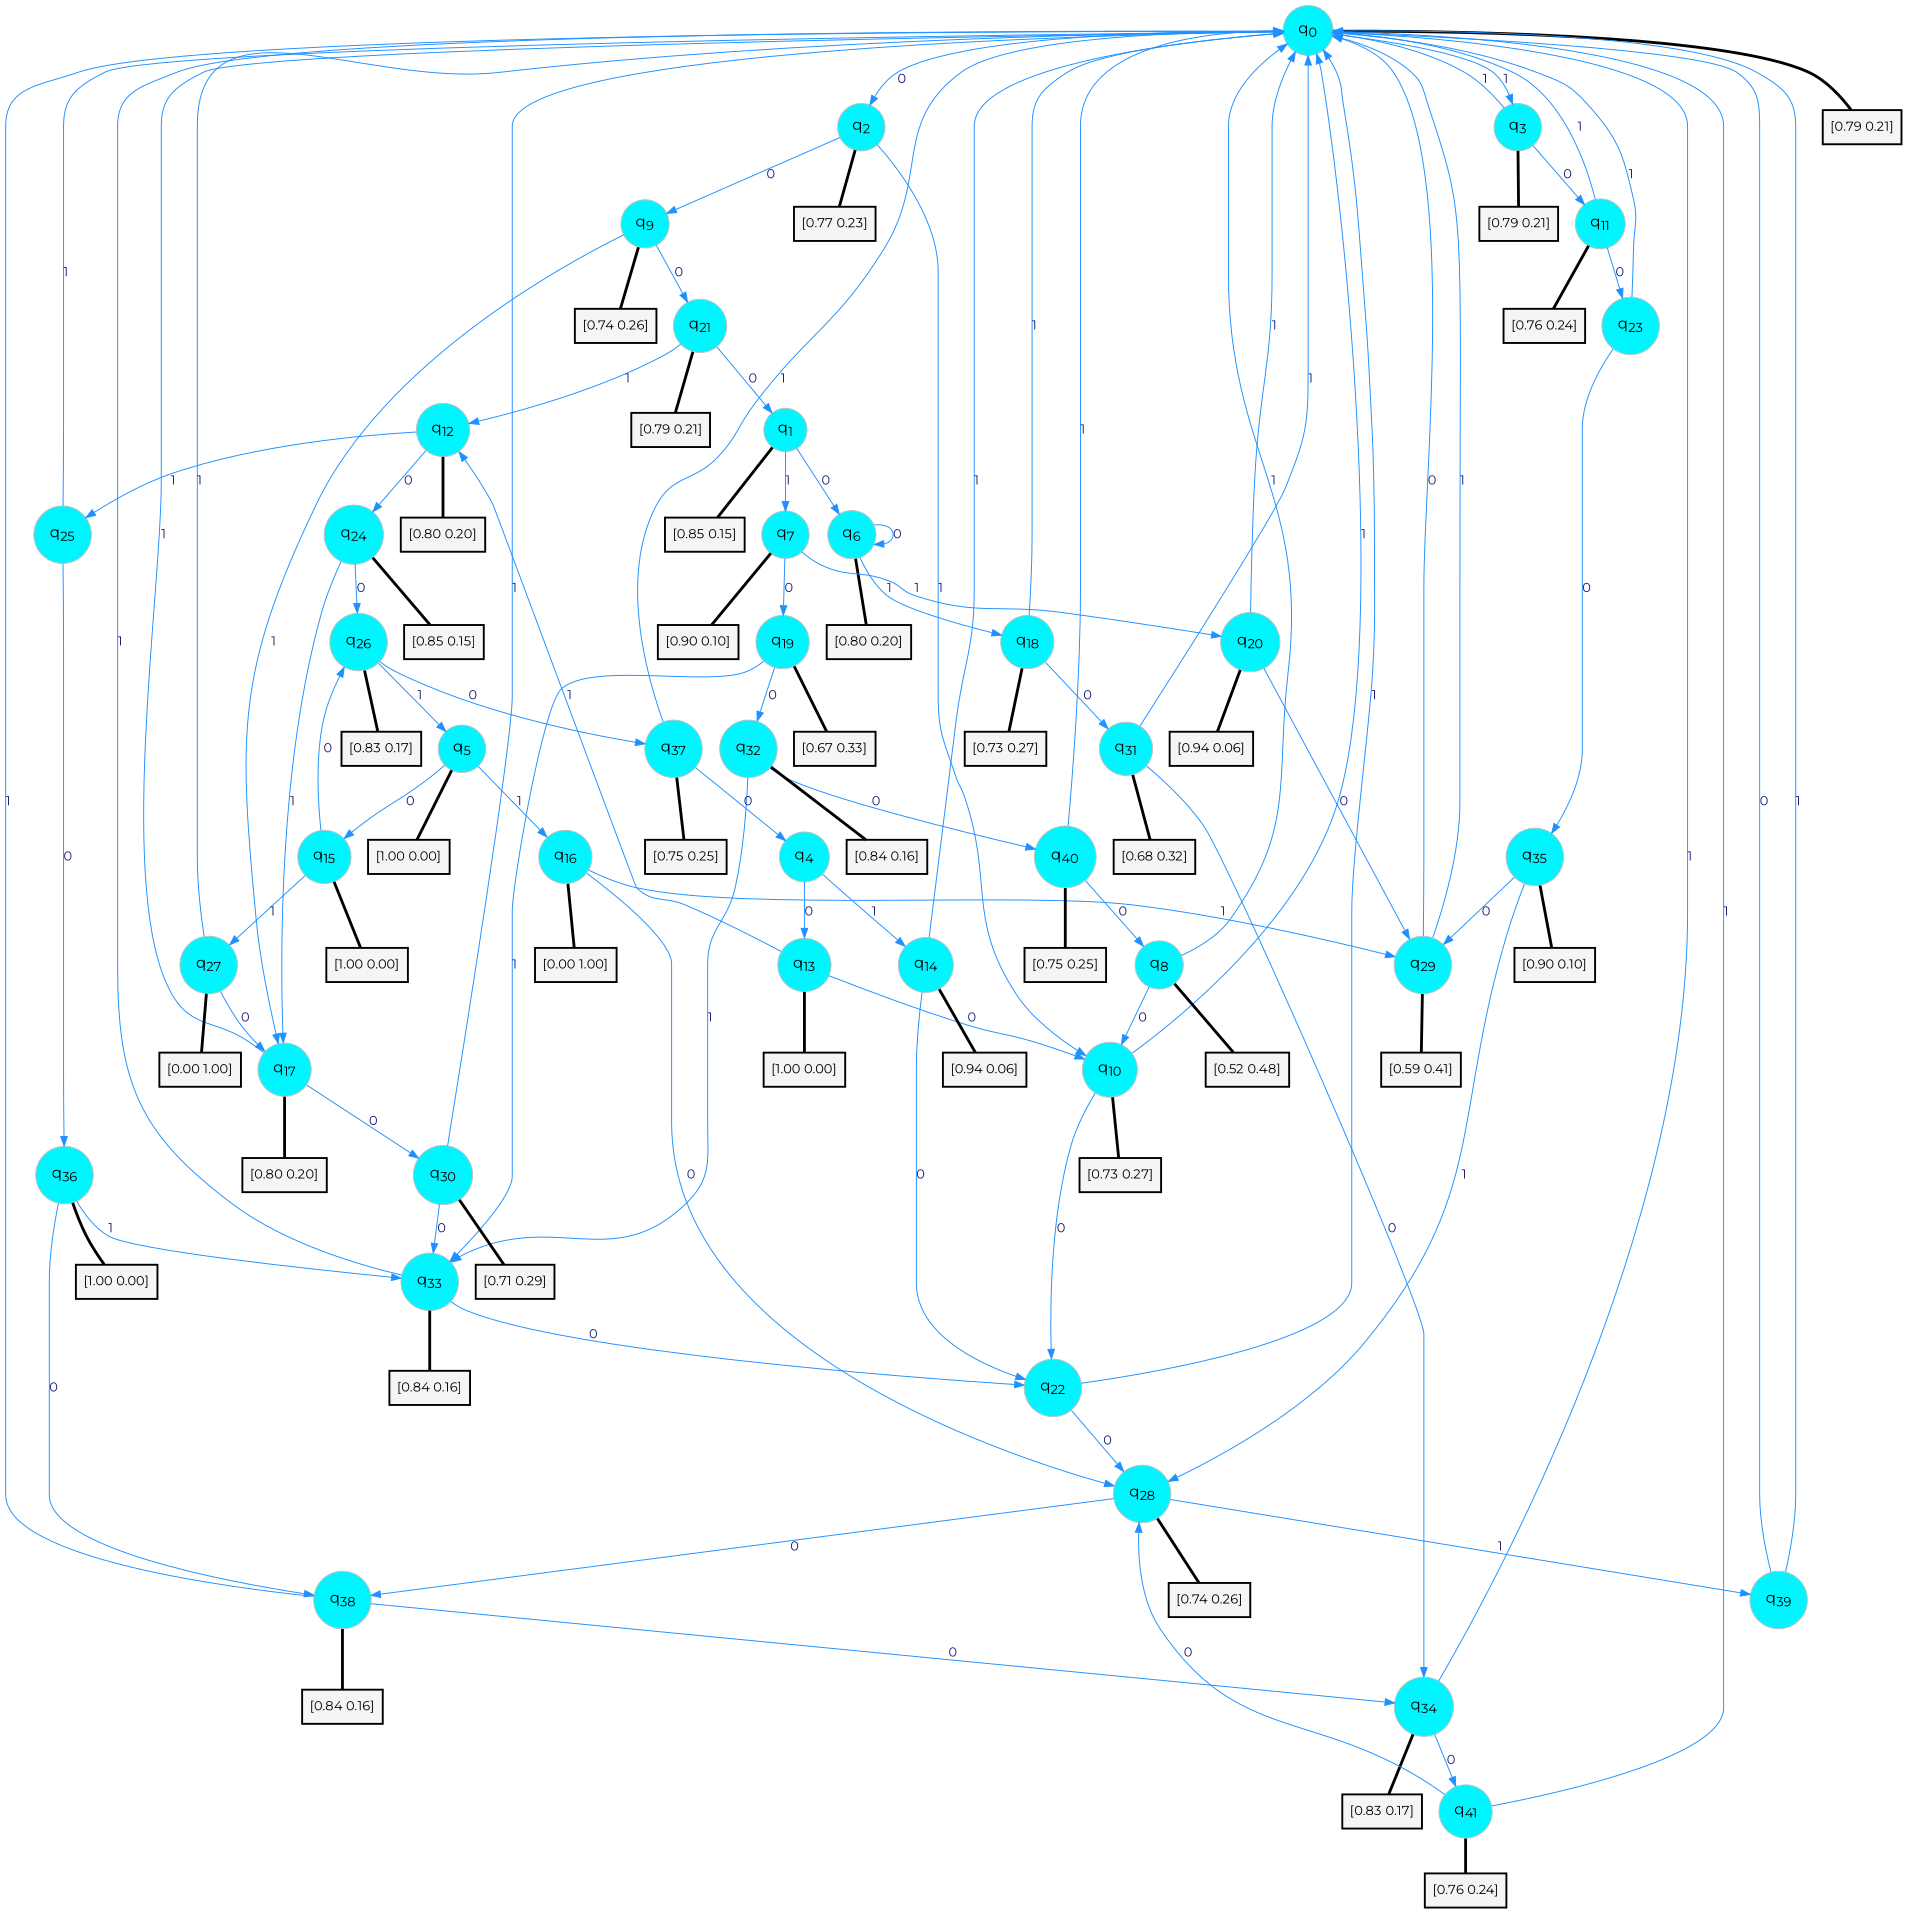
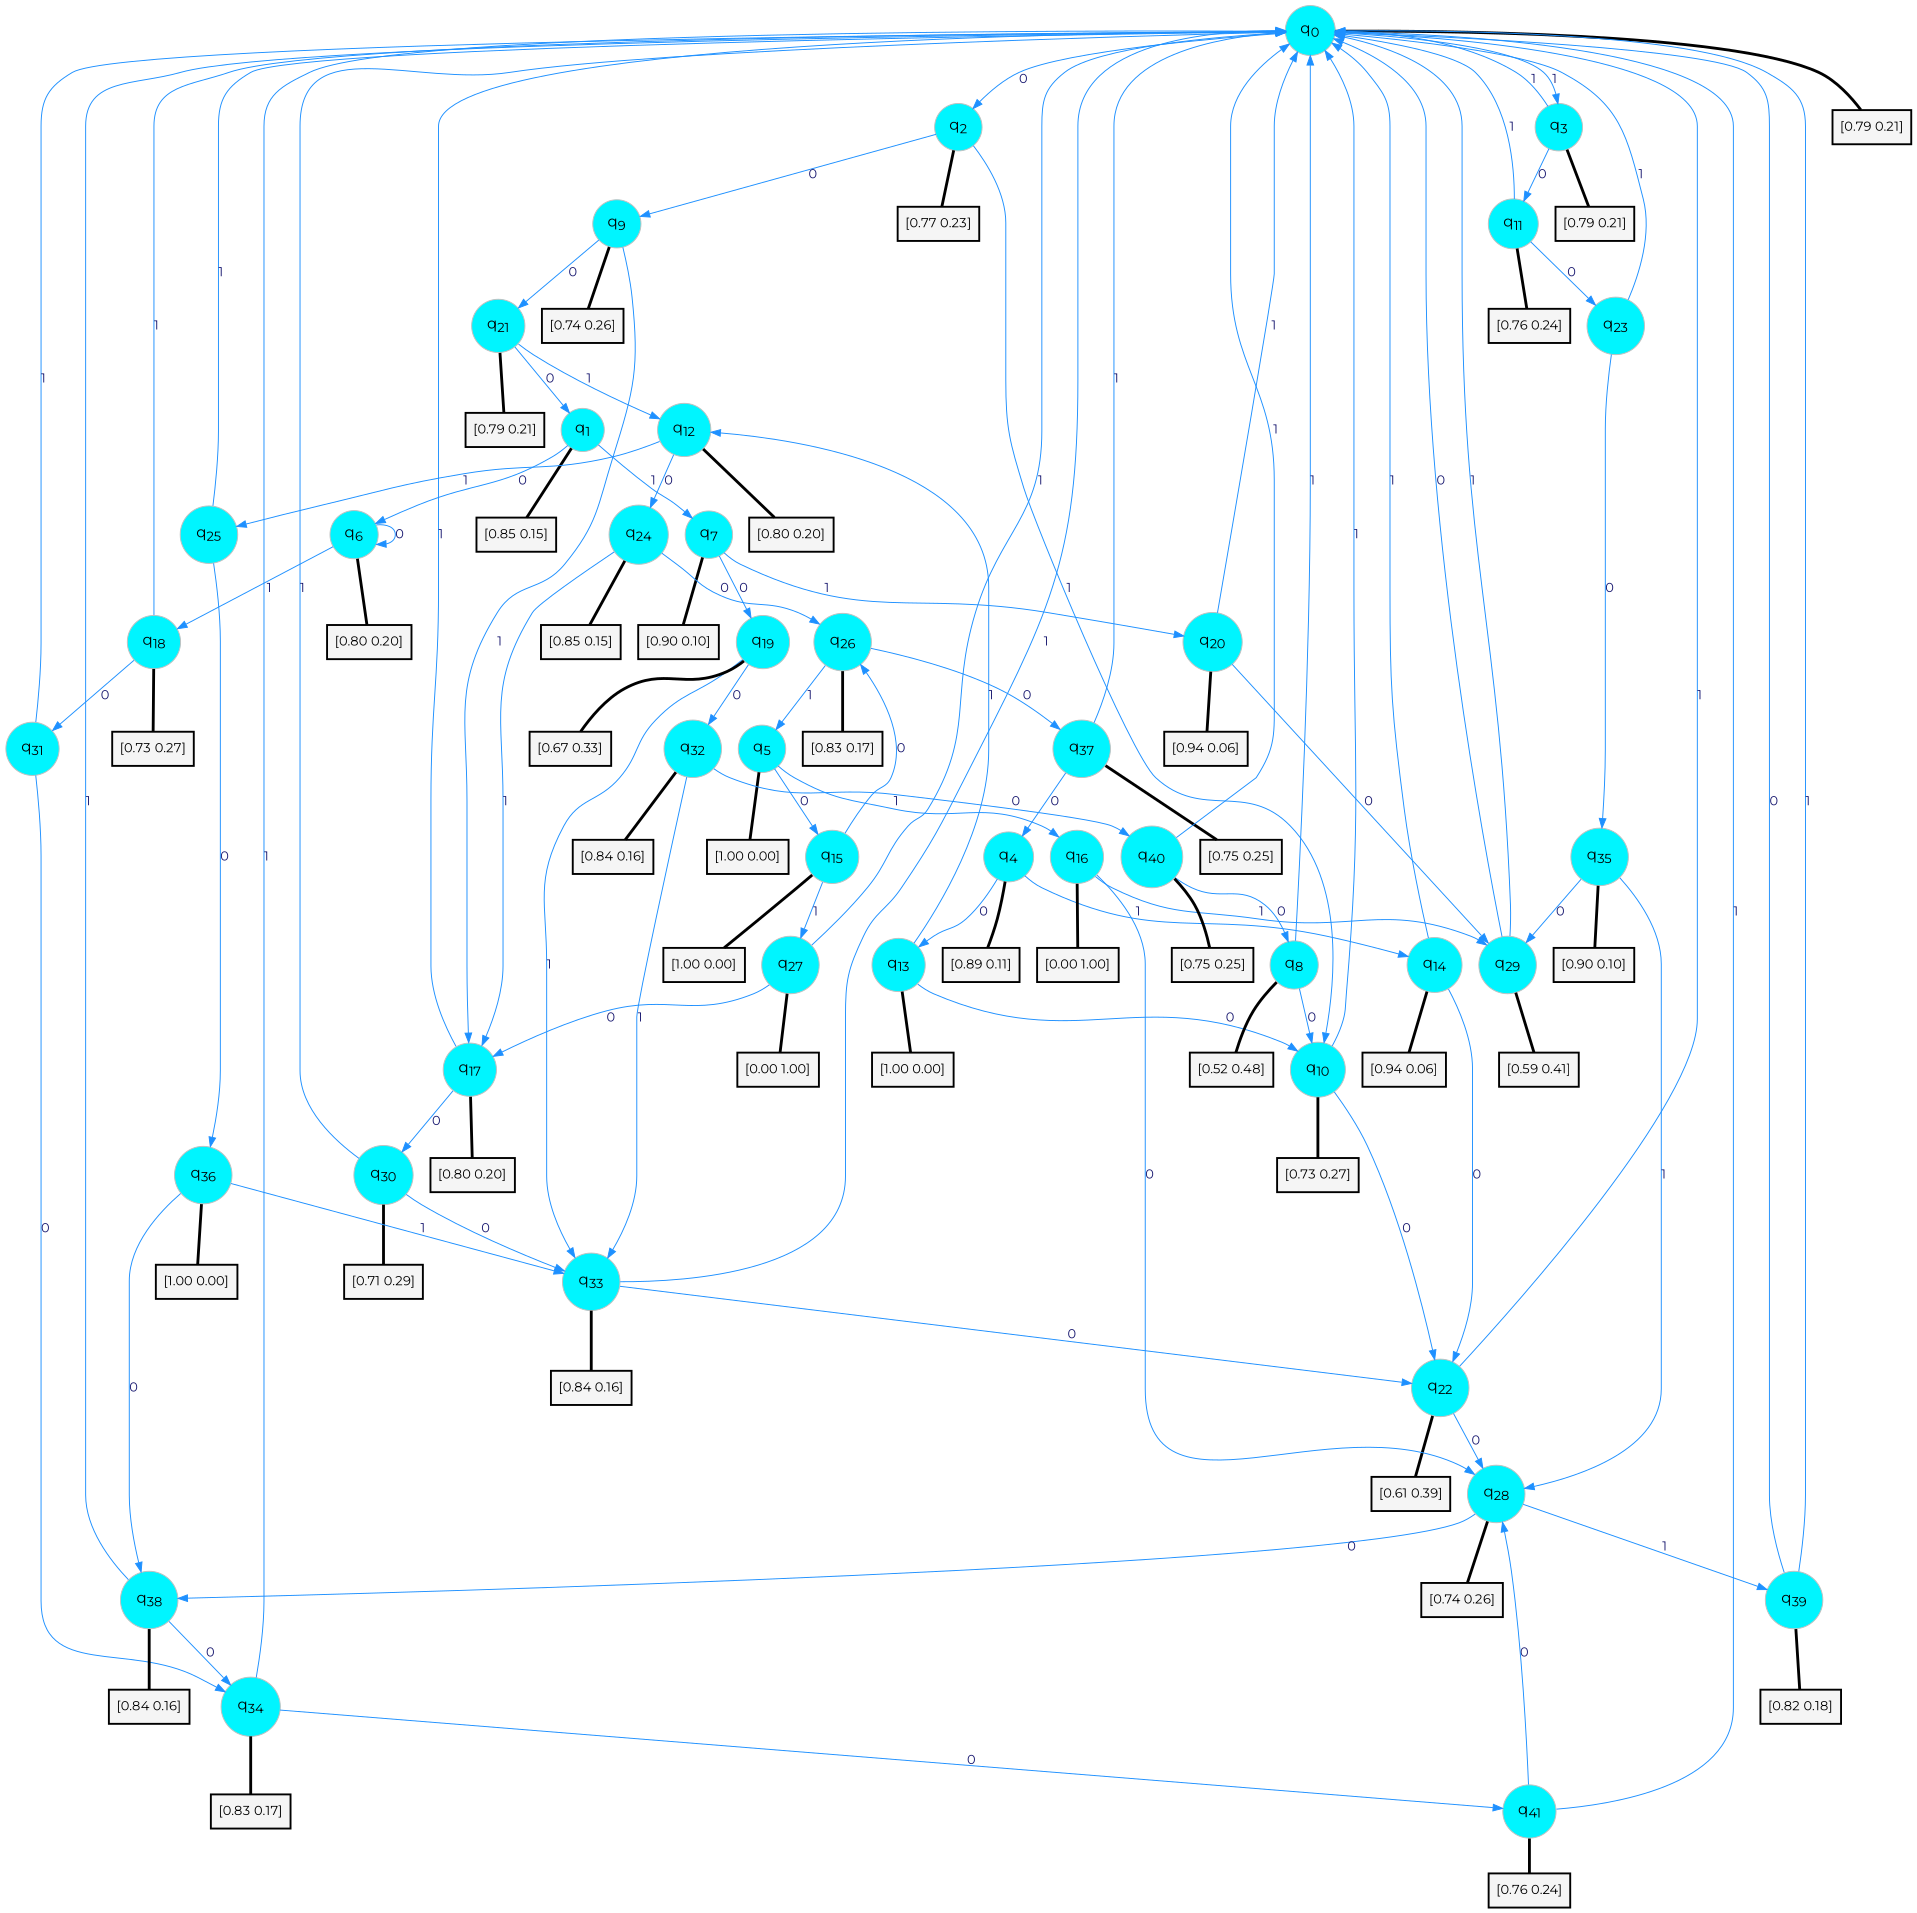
(1154, 857) -> none
none -> (981, 965)
none -> (1411, 1494)
none -> (1801, 1707)
